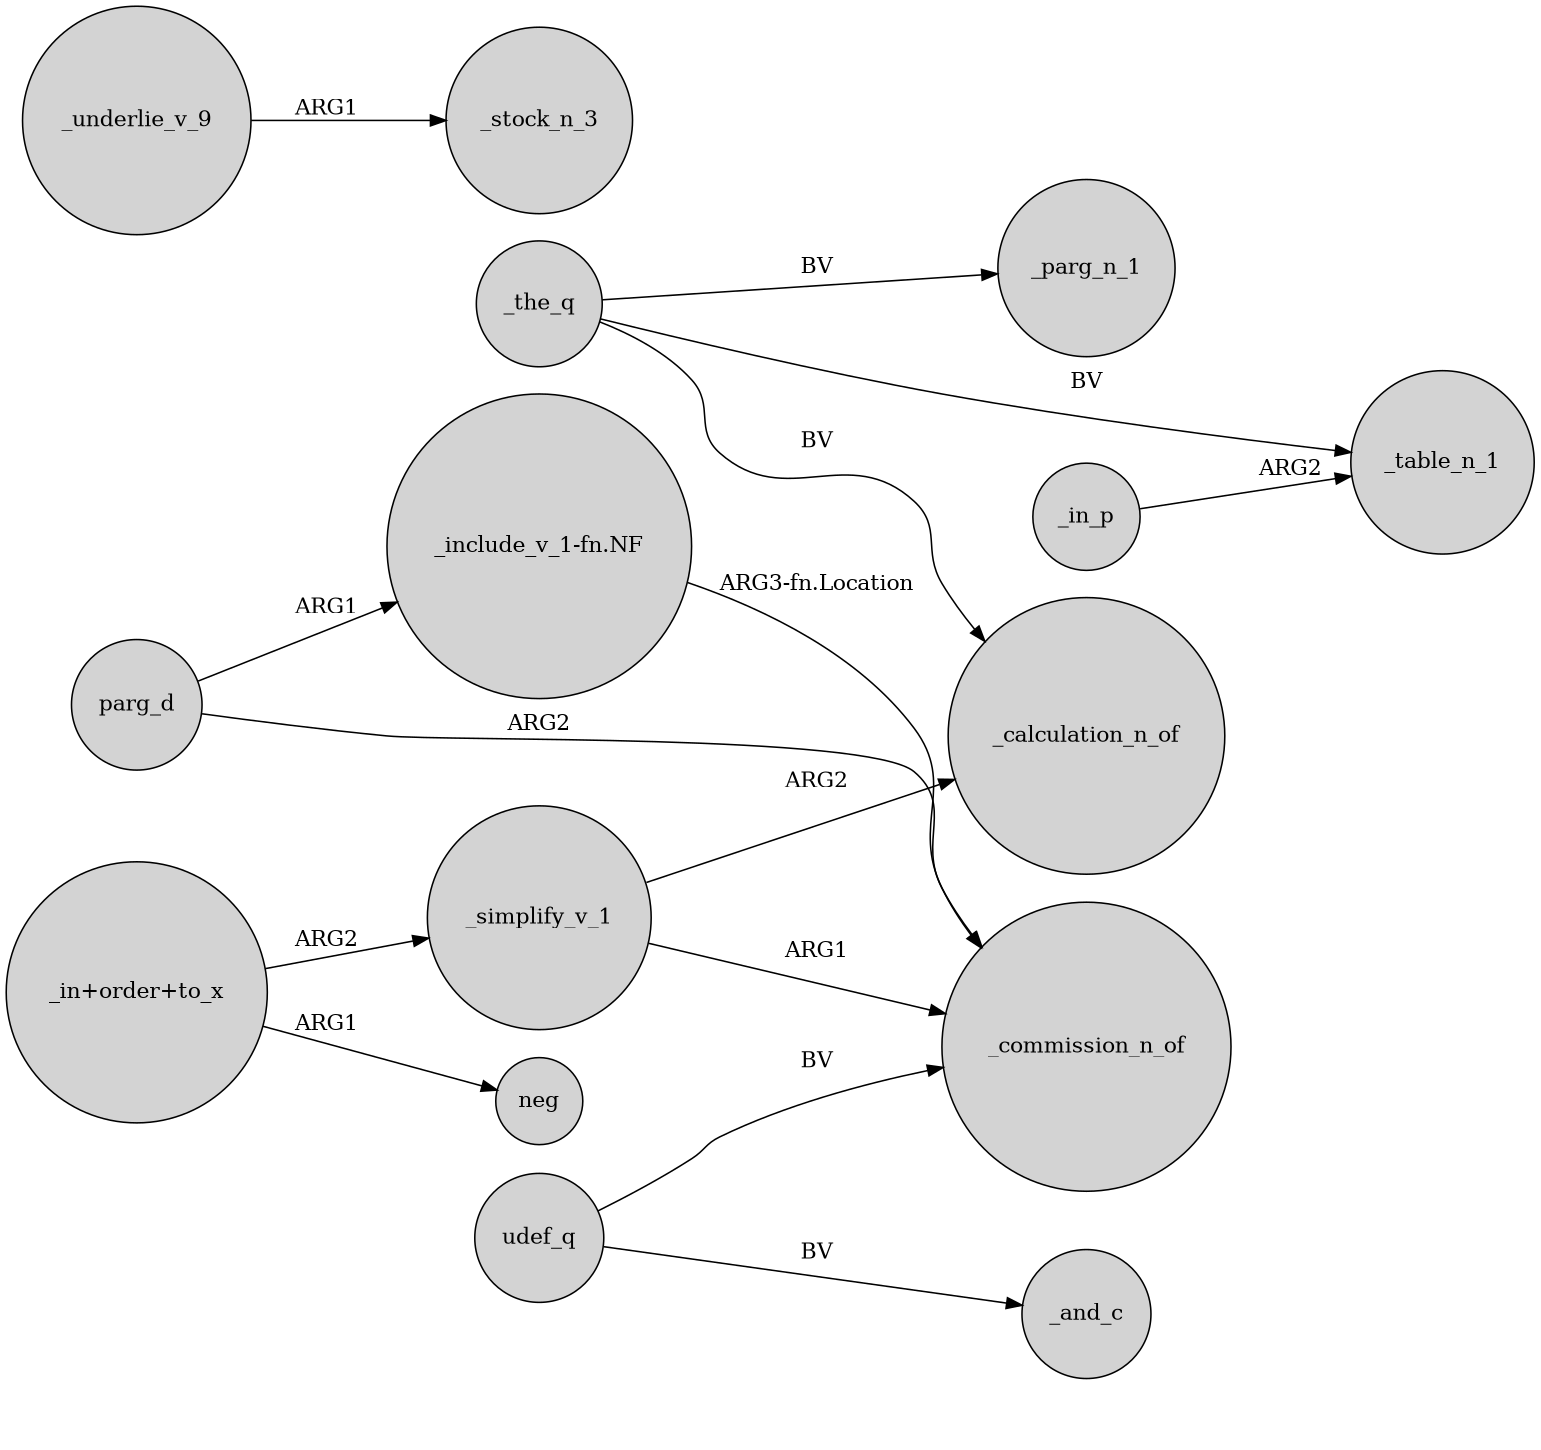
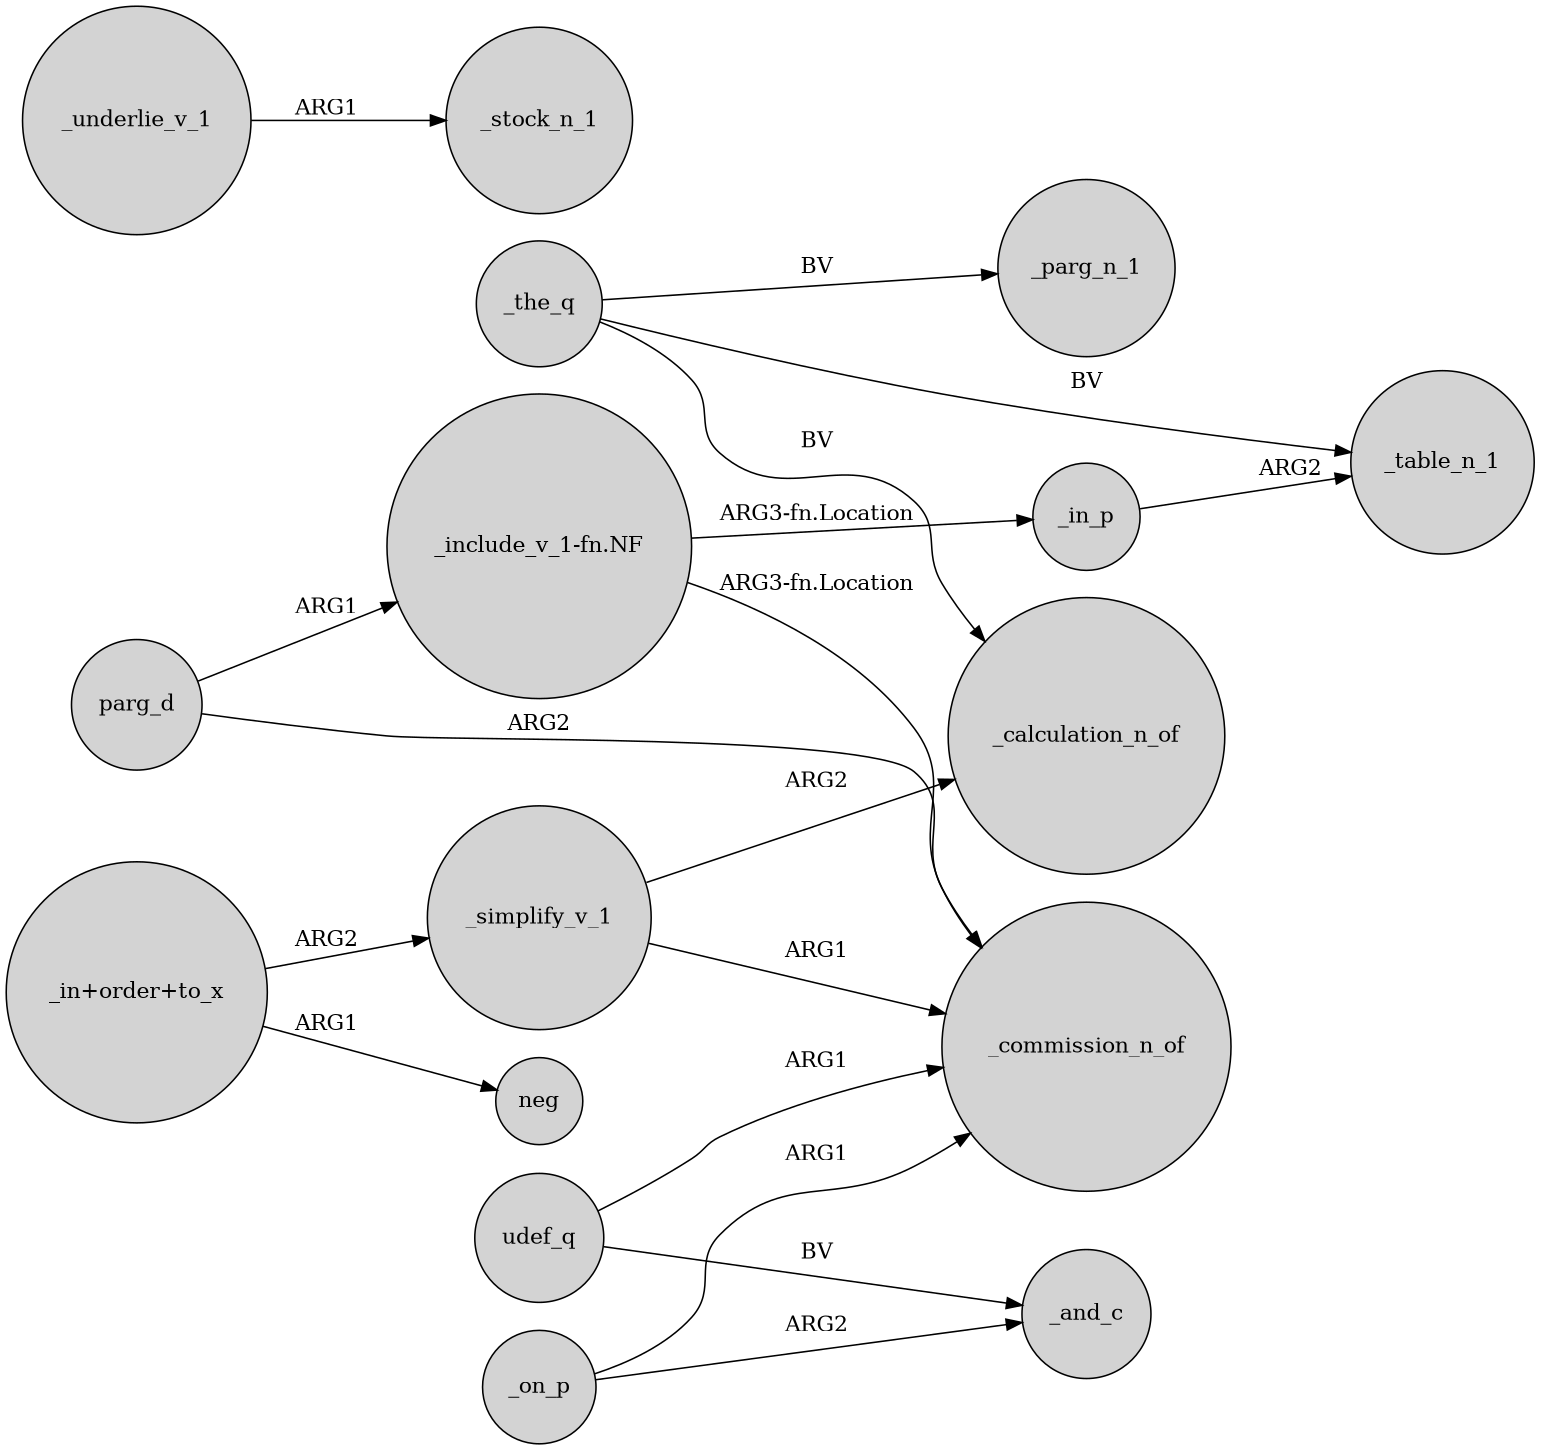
(137, 120) -> (137, 120)
(539, 120) -> (539, 120)
none -> (854, 529)
(817, 1061) -> (817, 1061)
none -> (539, 1387)
